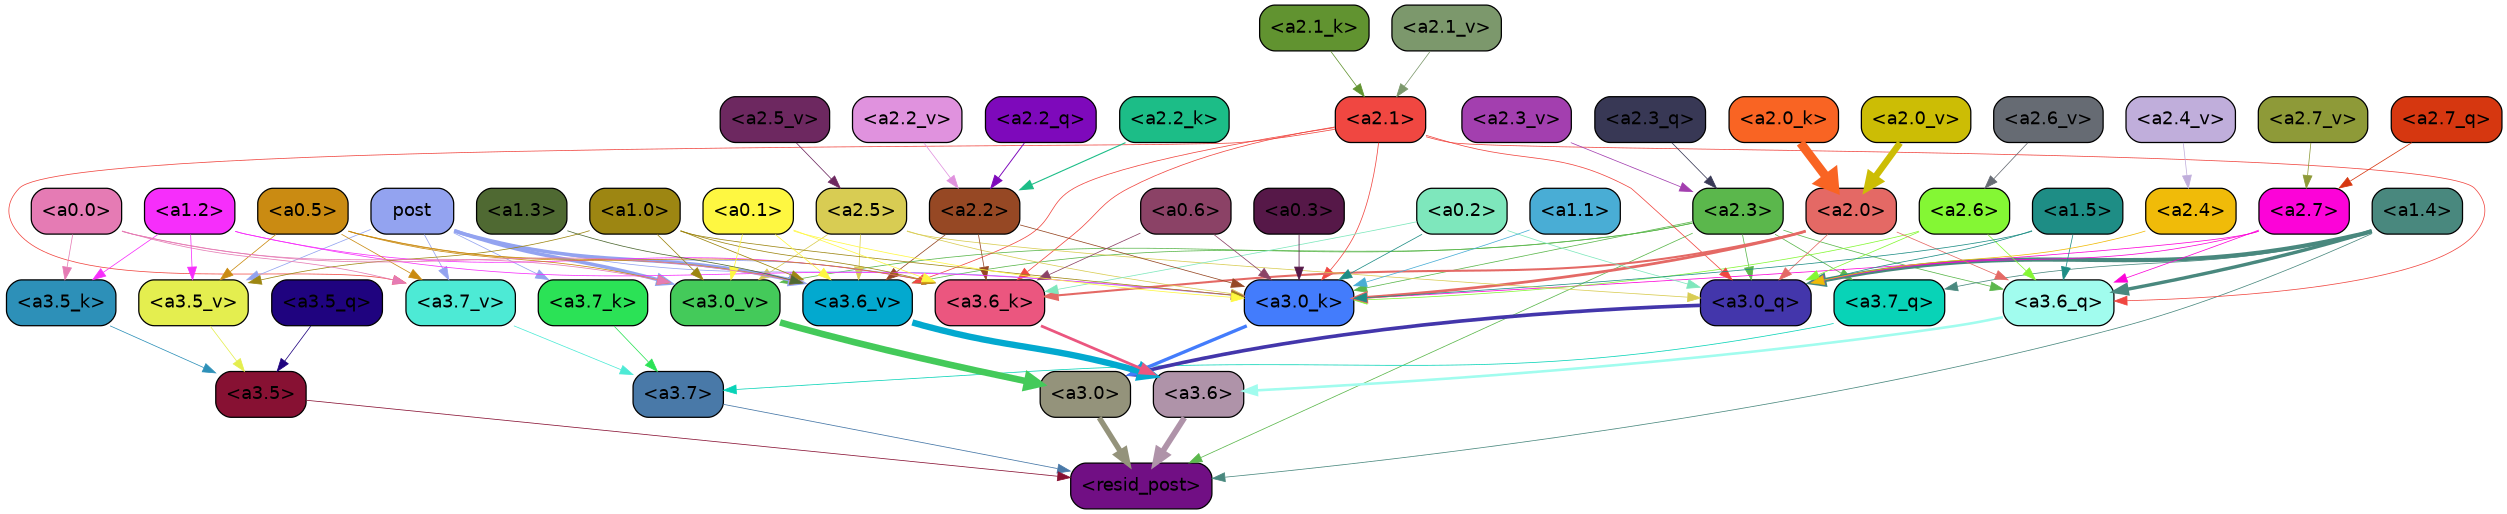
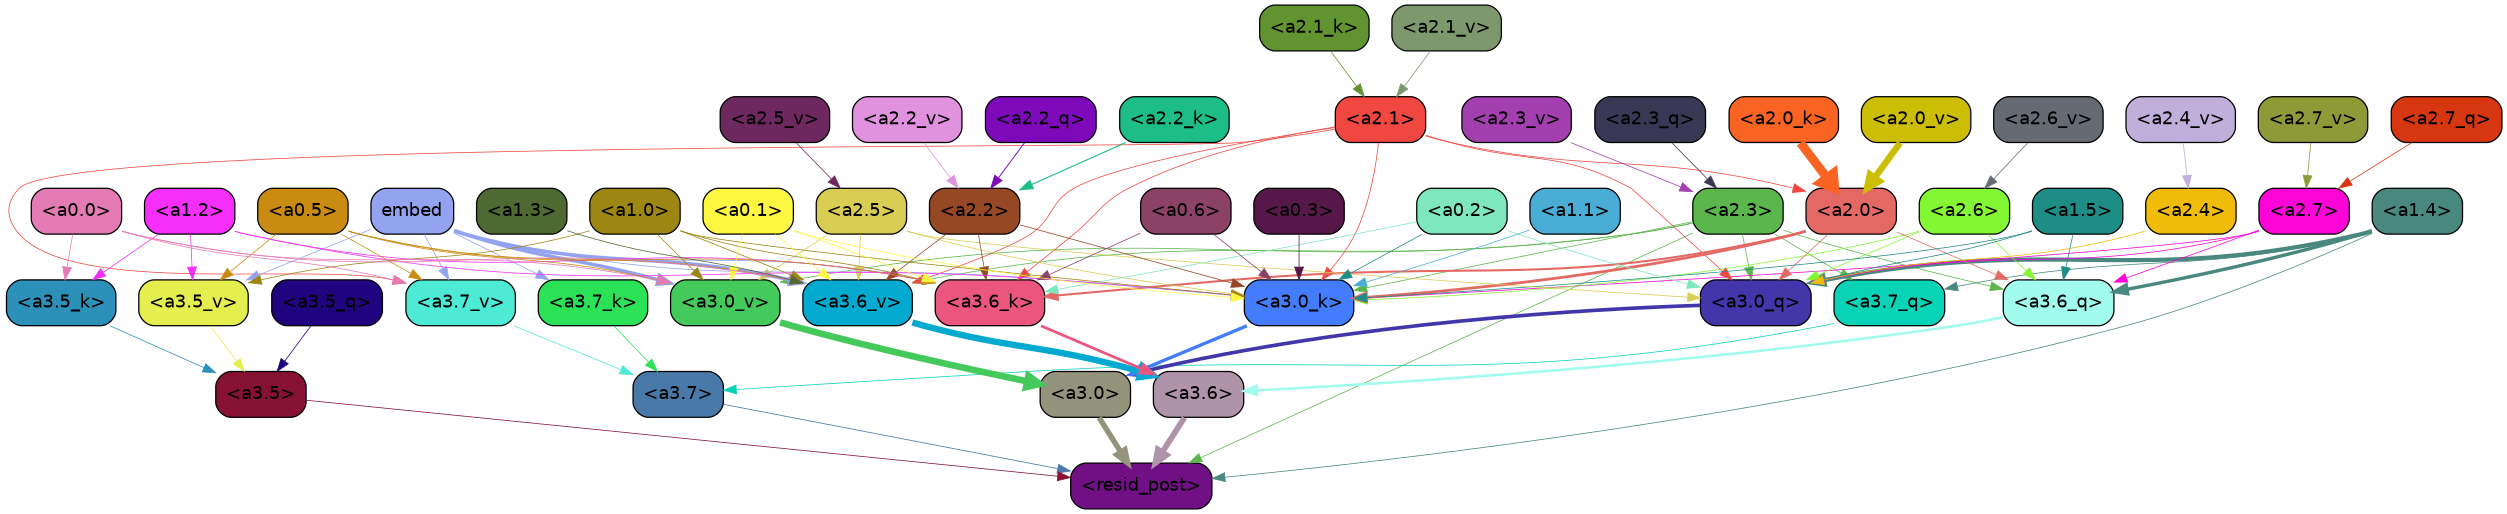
(2156, 159) -> (1591, 162)
(412, 211) -> (412, 211)
